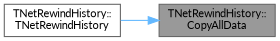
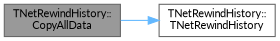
(134, 20) -> (134, 20)
